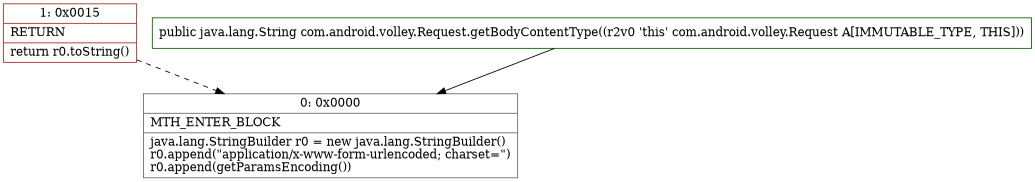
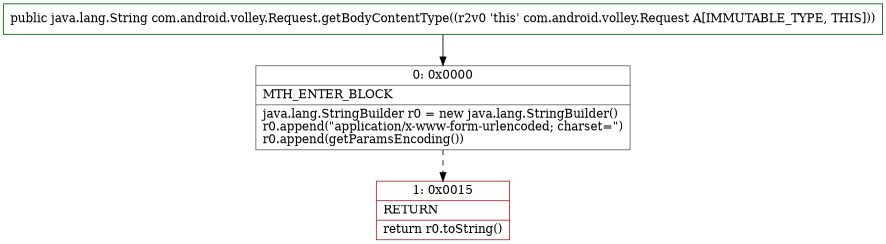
(176, 75) -> (443, 161)
